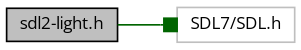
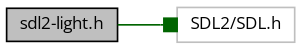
(236, 25) -> (236, 25)
